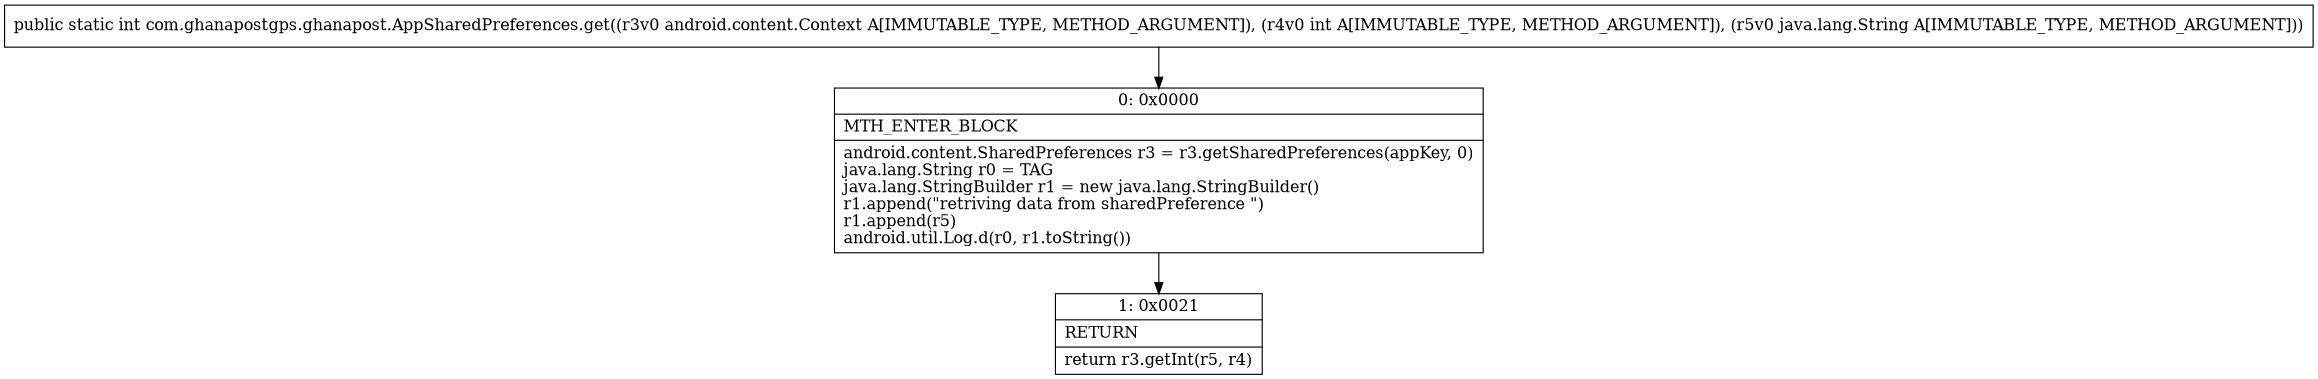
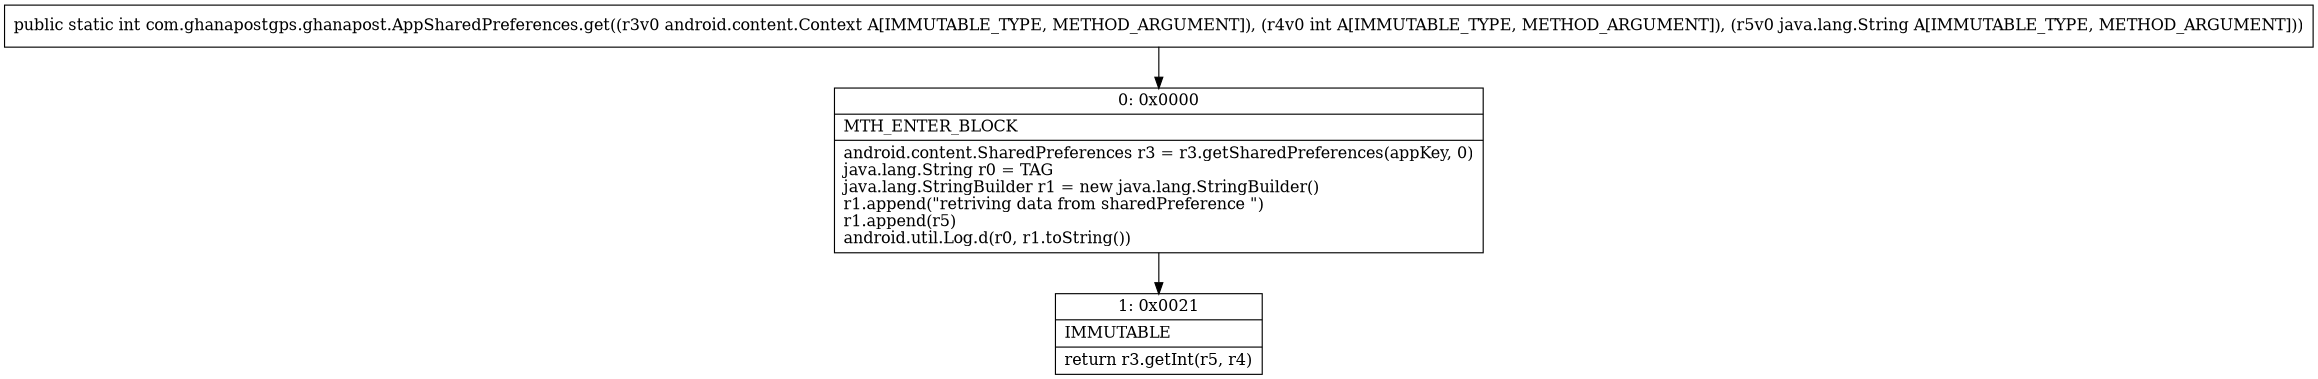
(1101, 333) -> (1118, 333)
